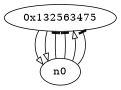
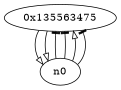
(60, 18) -> (60, 18)
